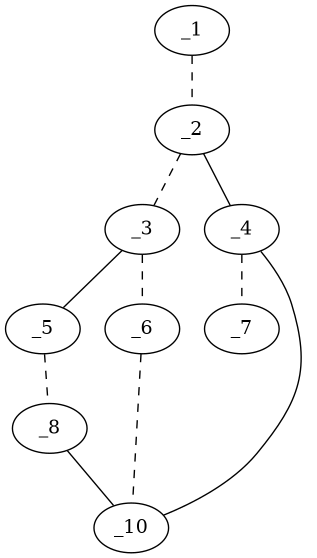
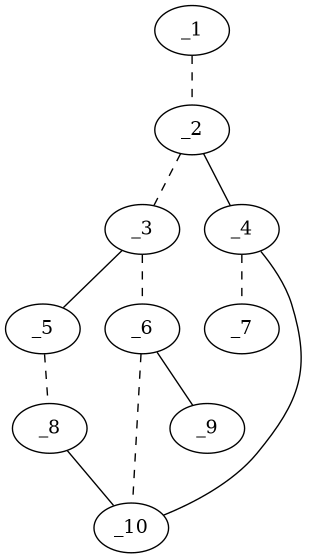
none -> (207, 428)
